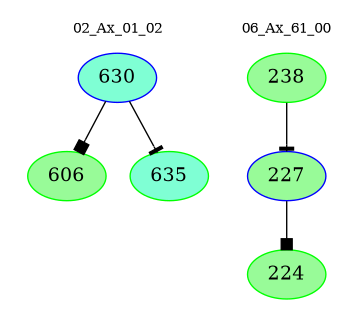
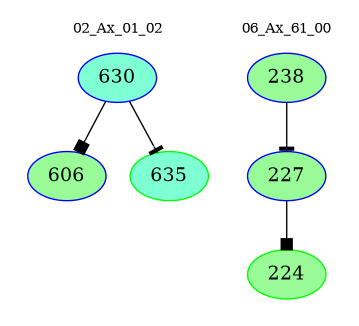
(287, 78) -> (287, 78)
(67, 176) -> (67, 176)
